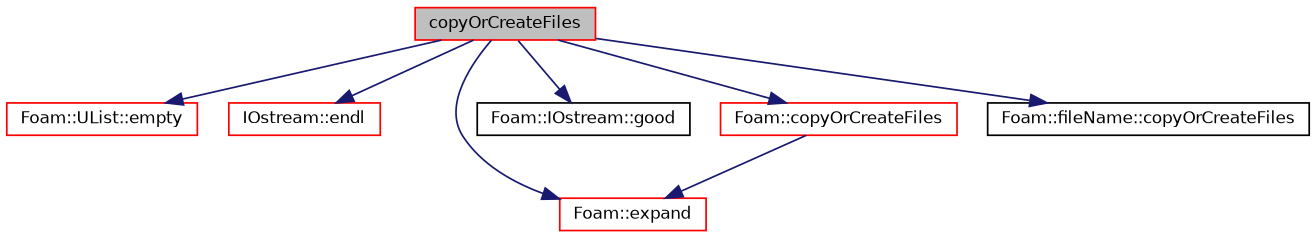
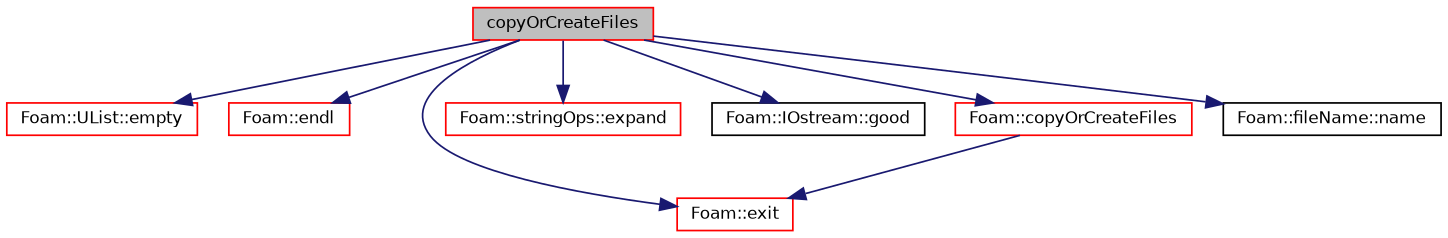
(305, 119) -> (289, 119)
none -> (563, 119)
(1148, 119) -> (1332, 119)
(633, 214) -> (735, 214)
